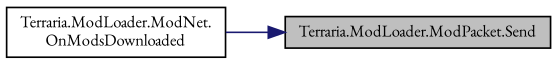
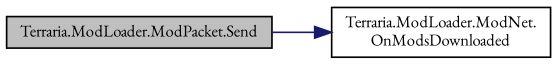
(247, 32) -> (293, 32)
